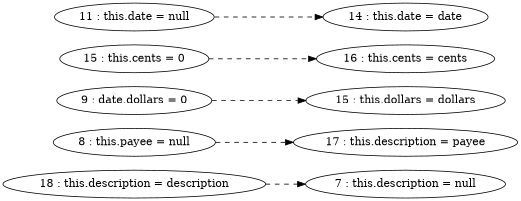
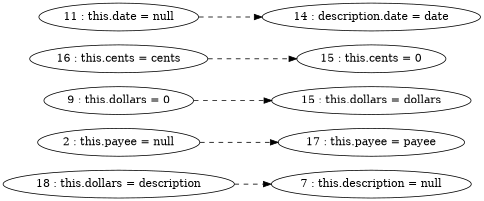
(406, 17) -> (371, 17)
(259, 59) -> (248, 59)
(134, 101) -> (119, 101)
(134, 142) -> (119, 142)
(406, 142) -> (371, 142)
(134, 184) -> (119, 184)
